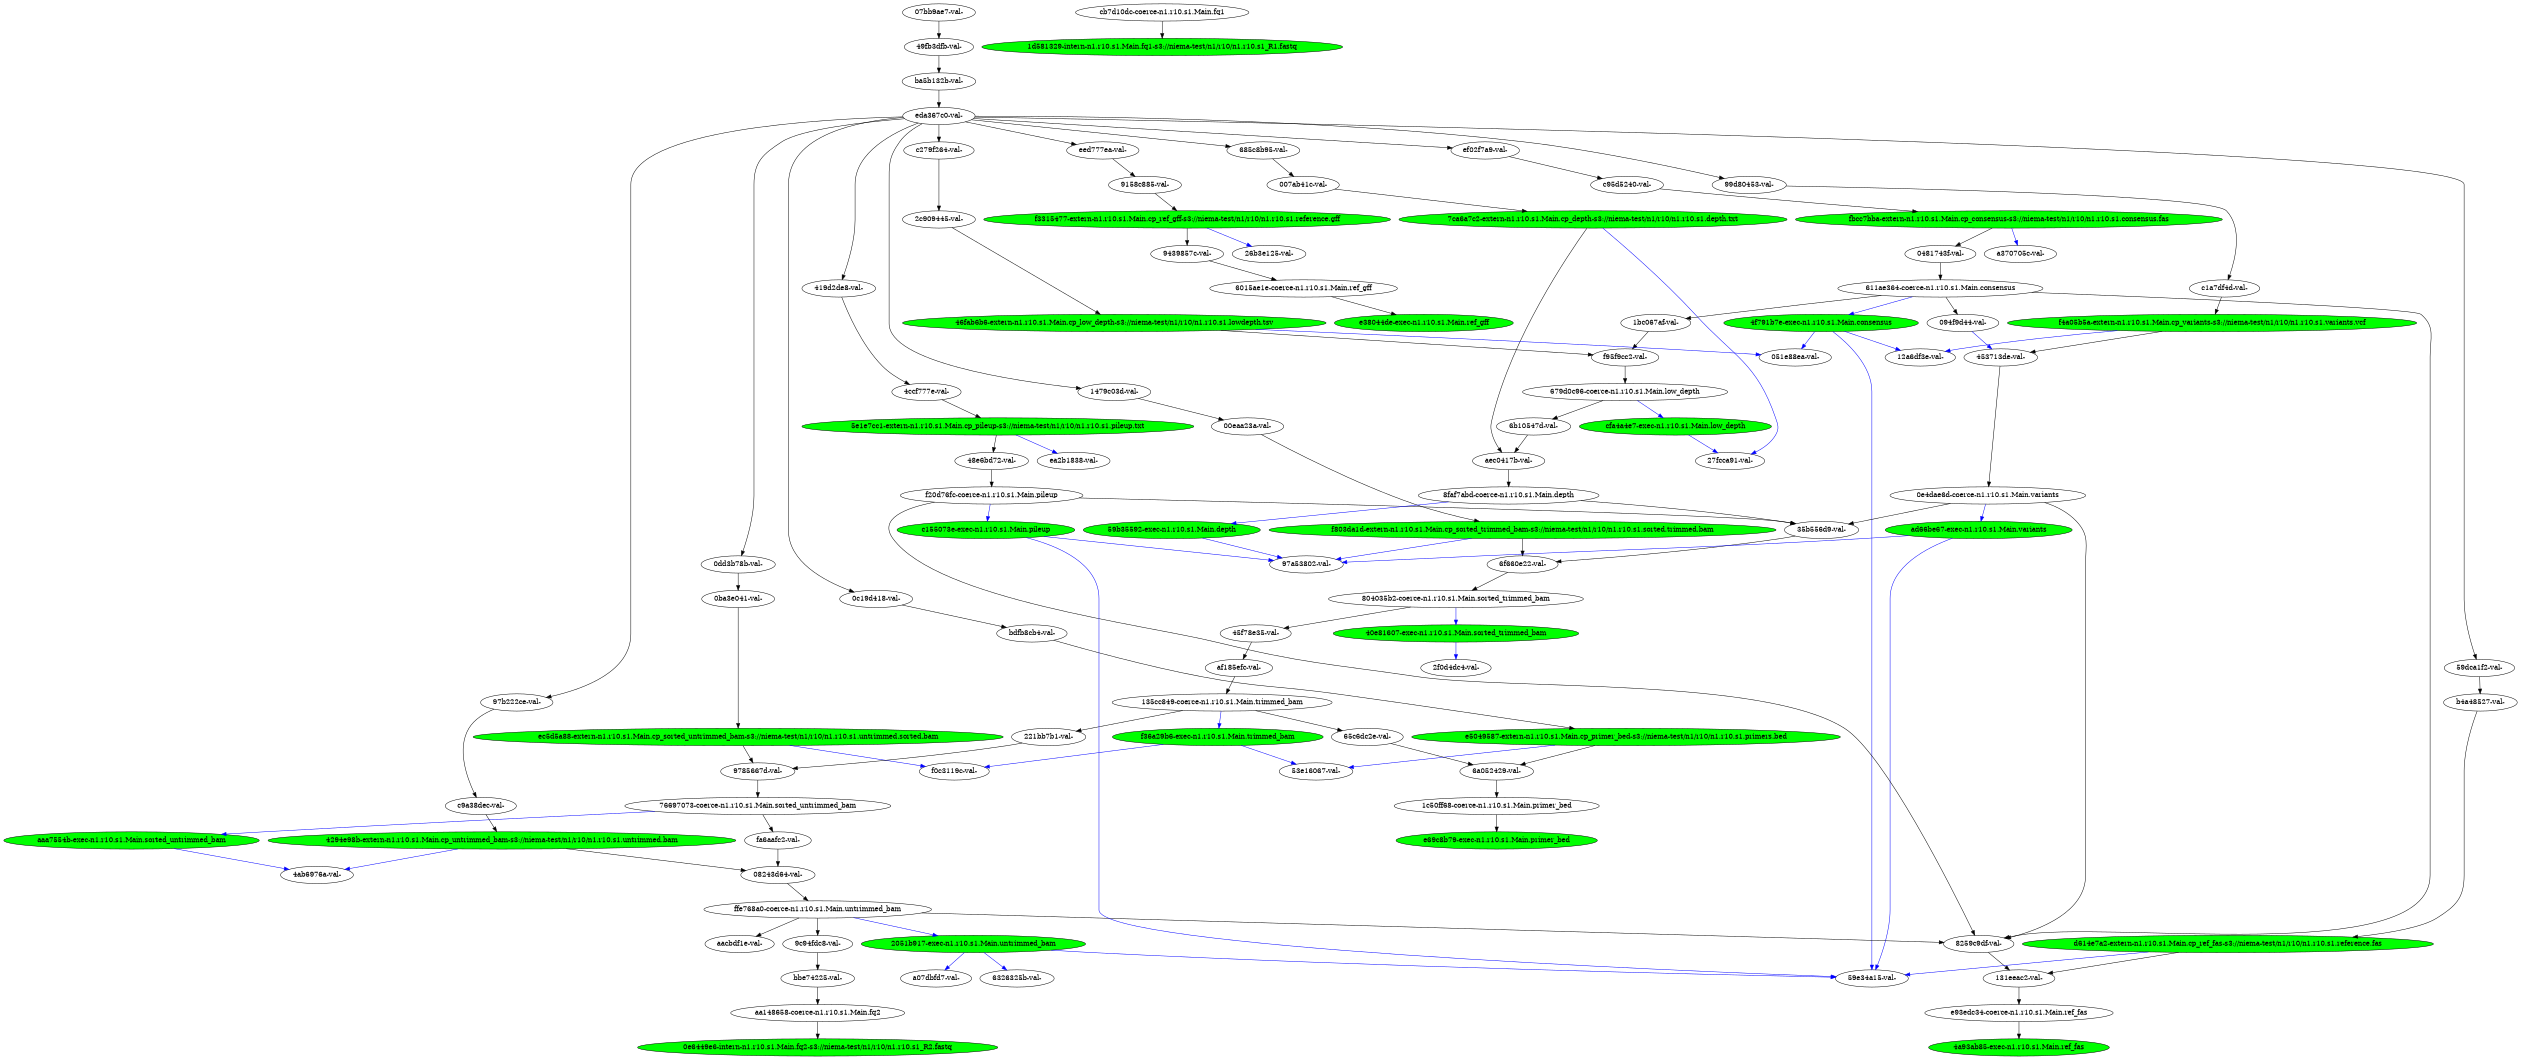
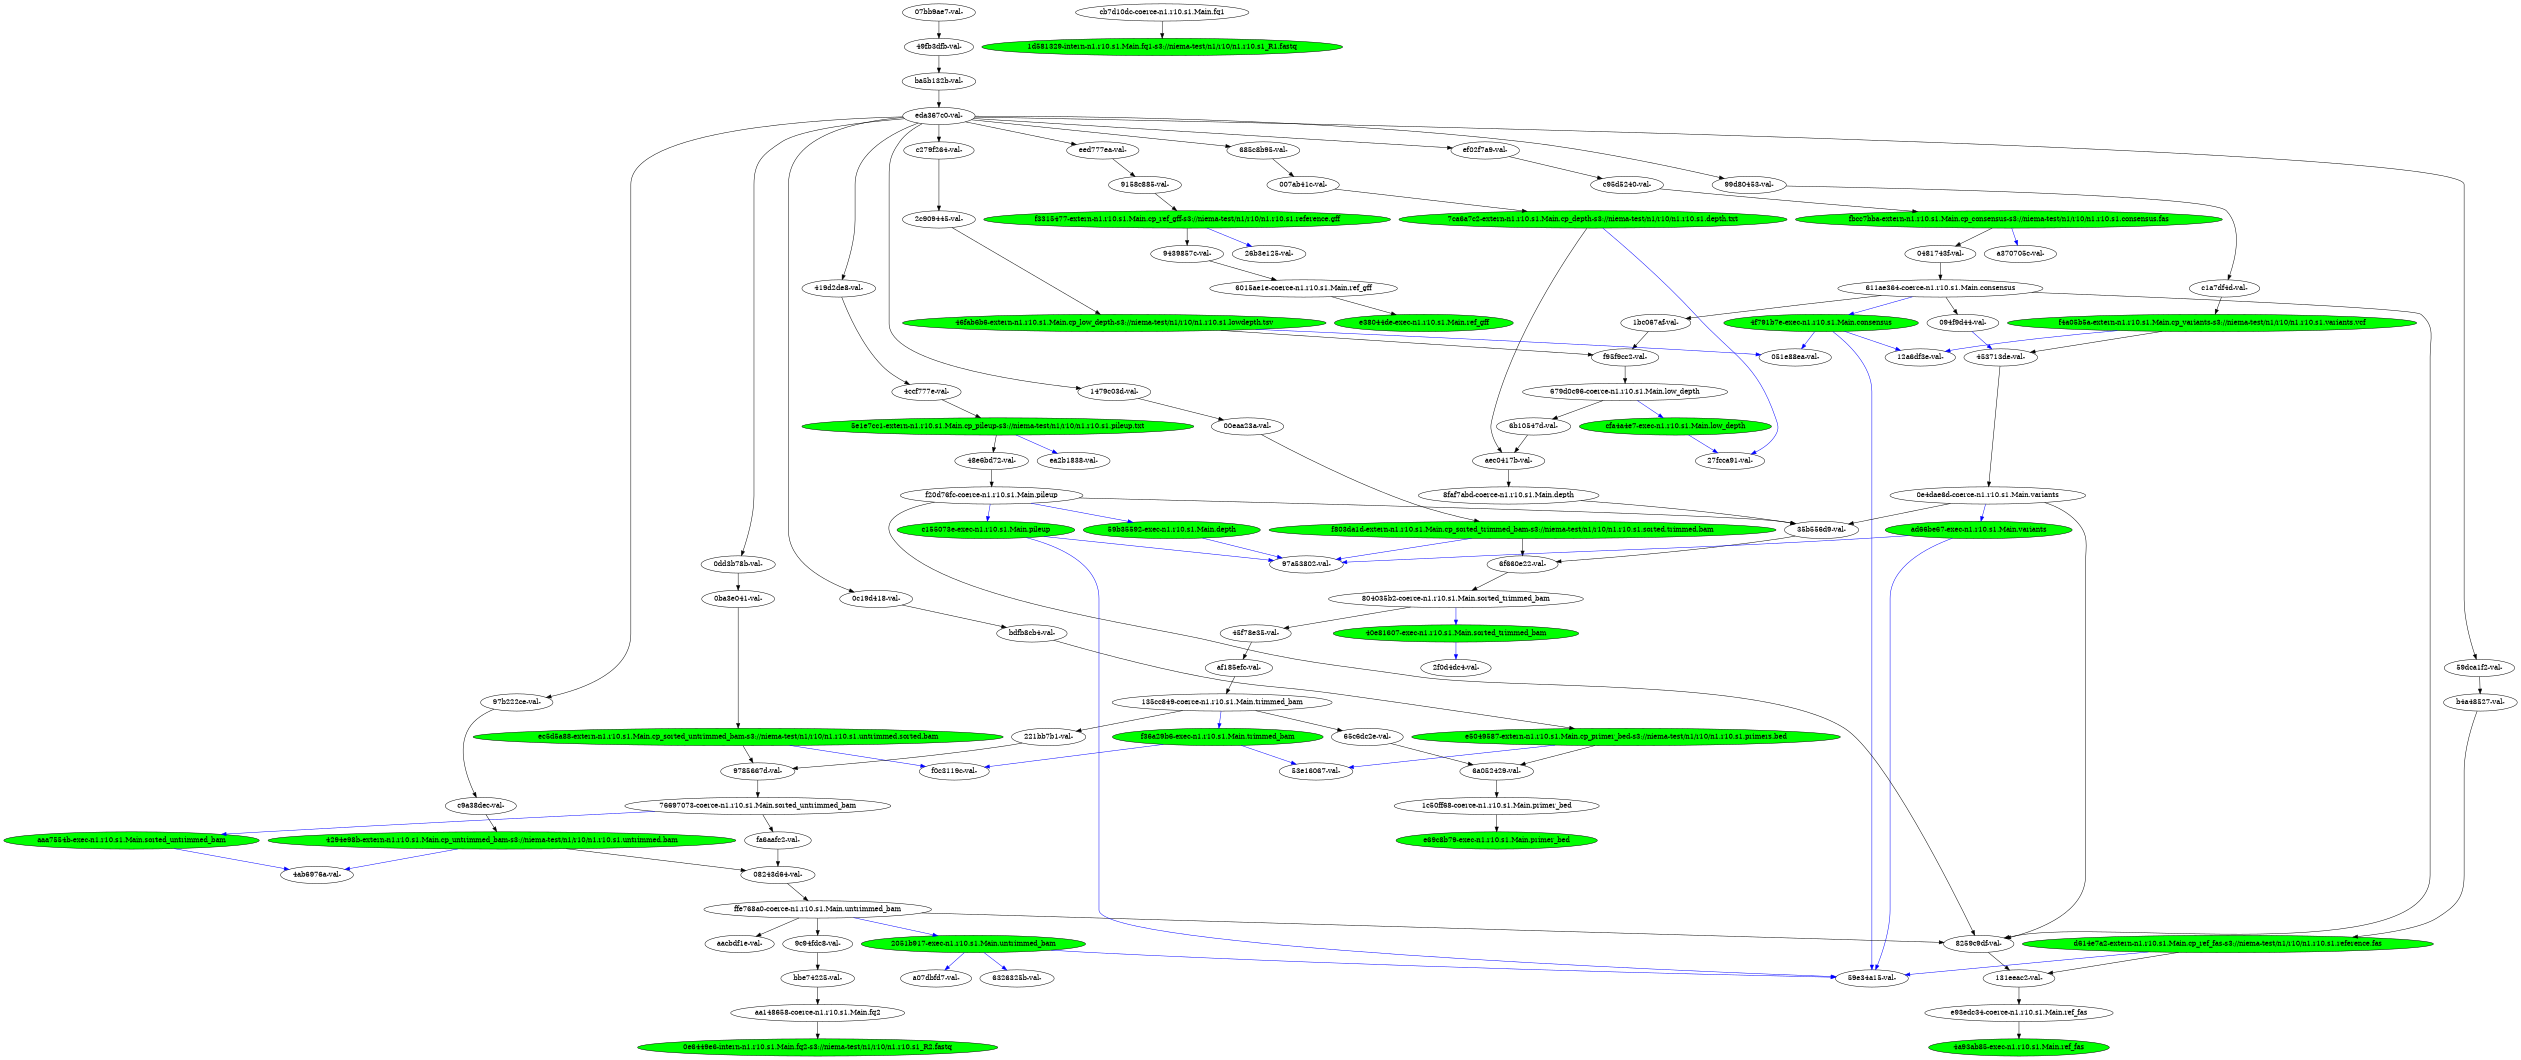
(1342, 512) -> (1079, 512)
